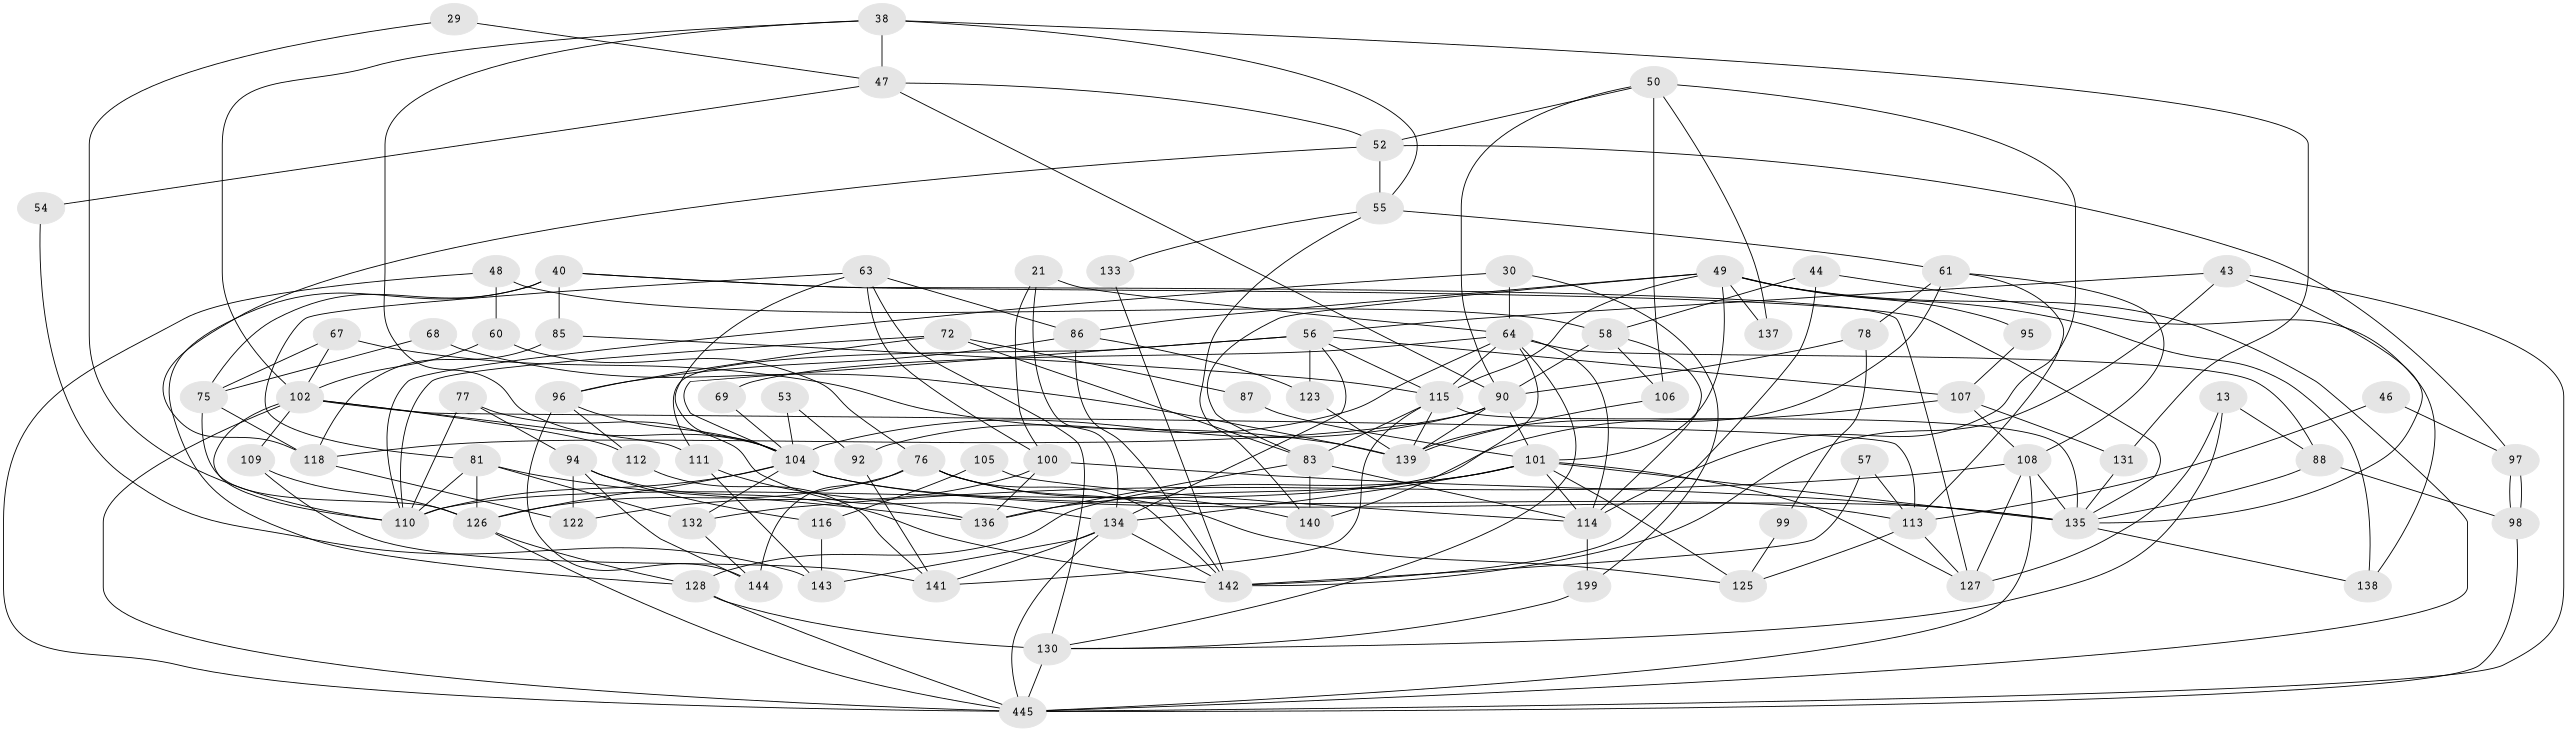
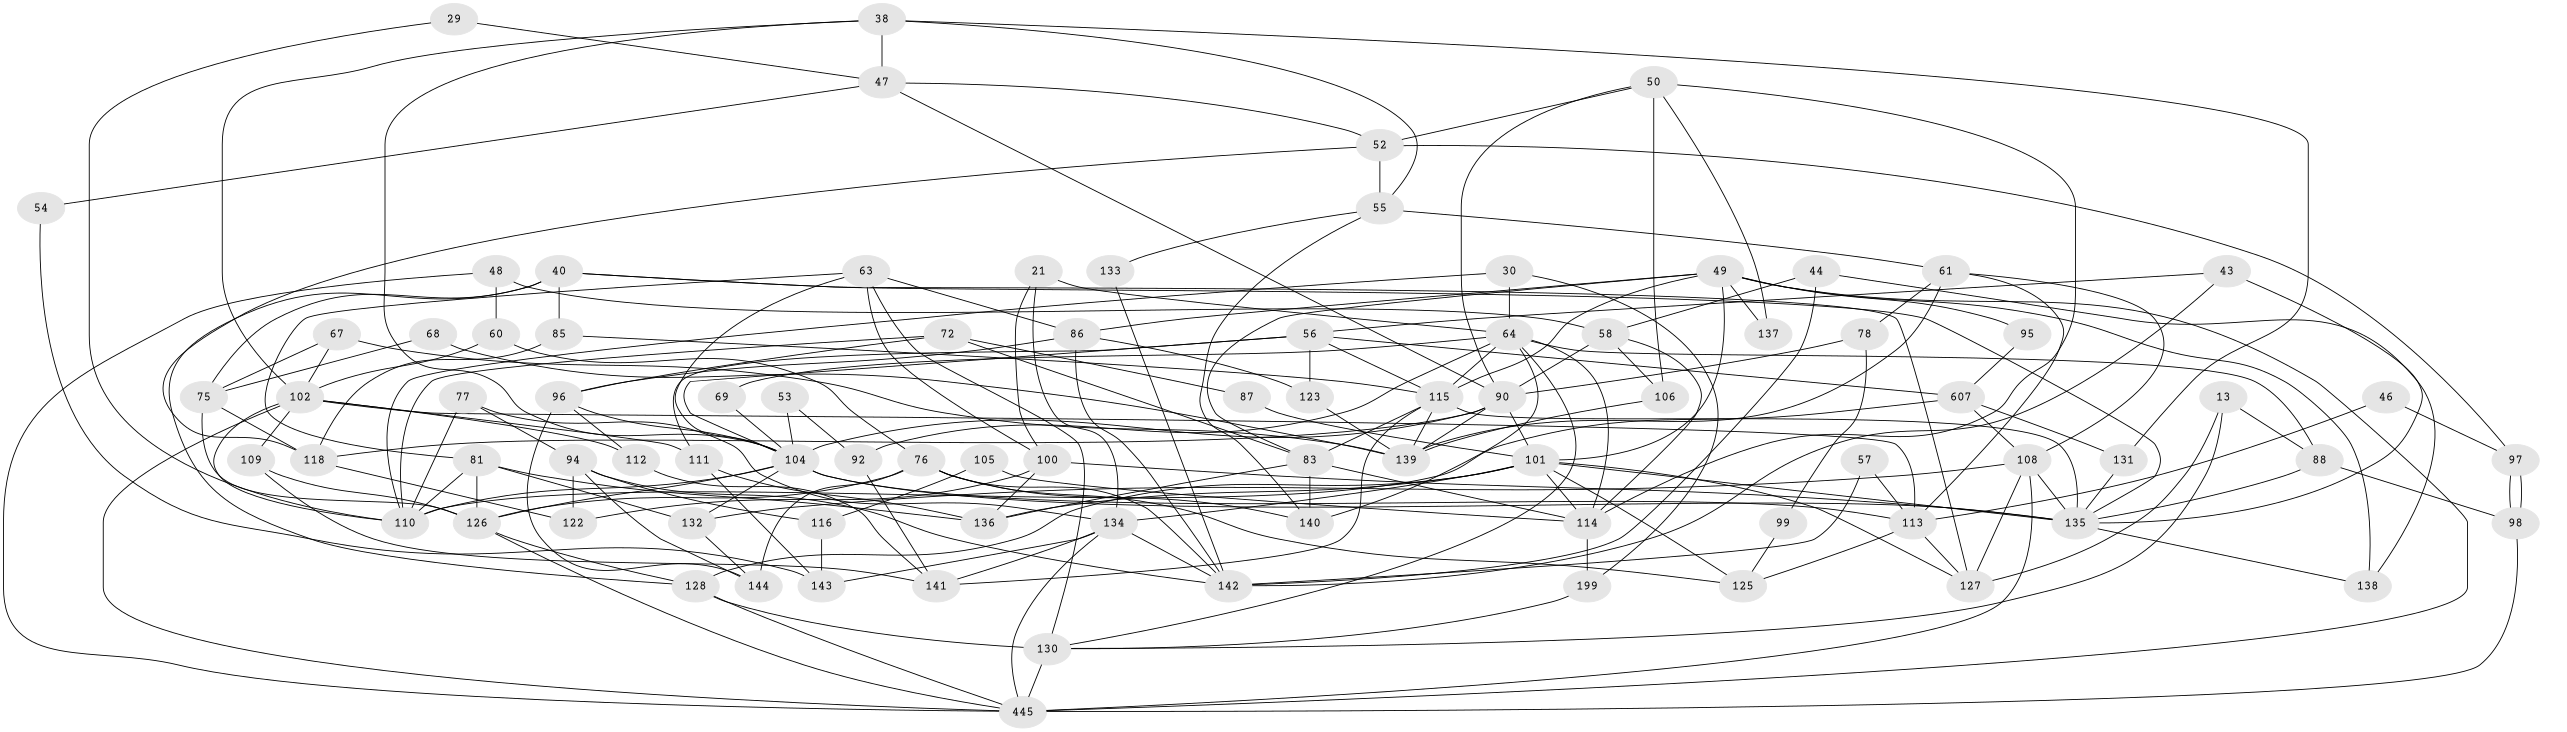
(1961, 397) -> (1961, 397)
(1263, 451) -> none
(2098, 693) -> none
